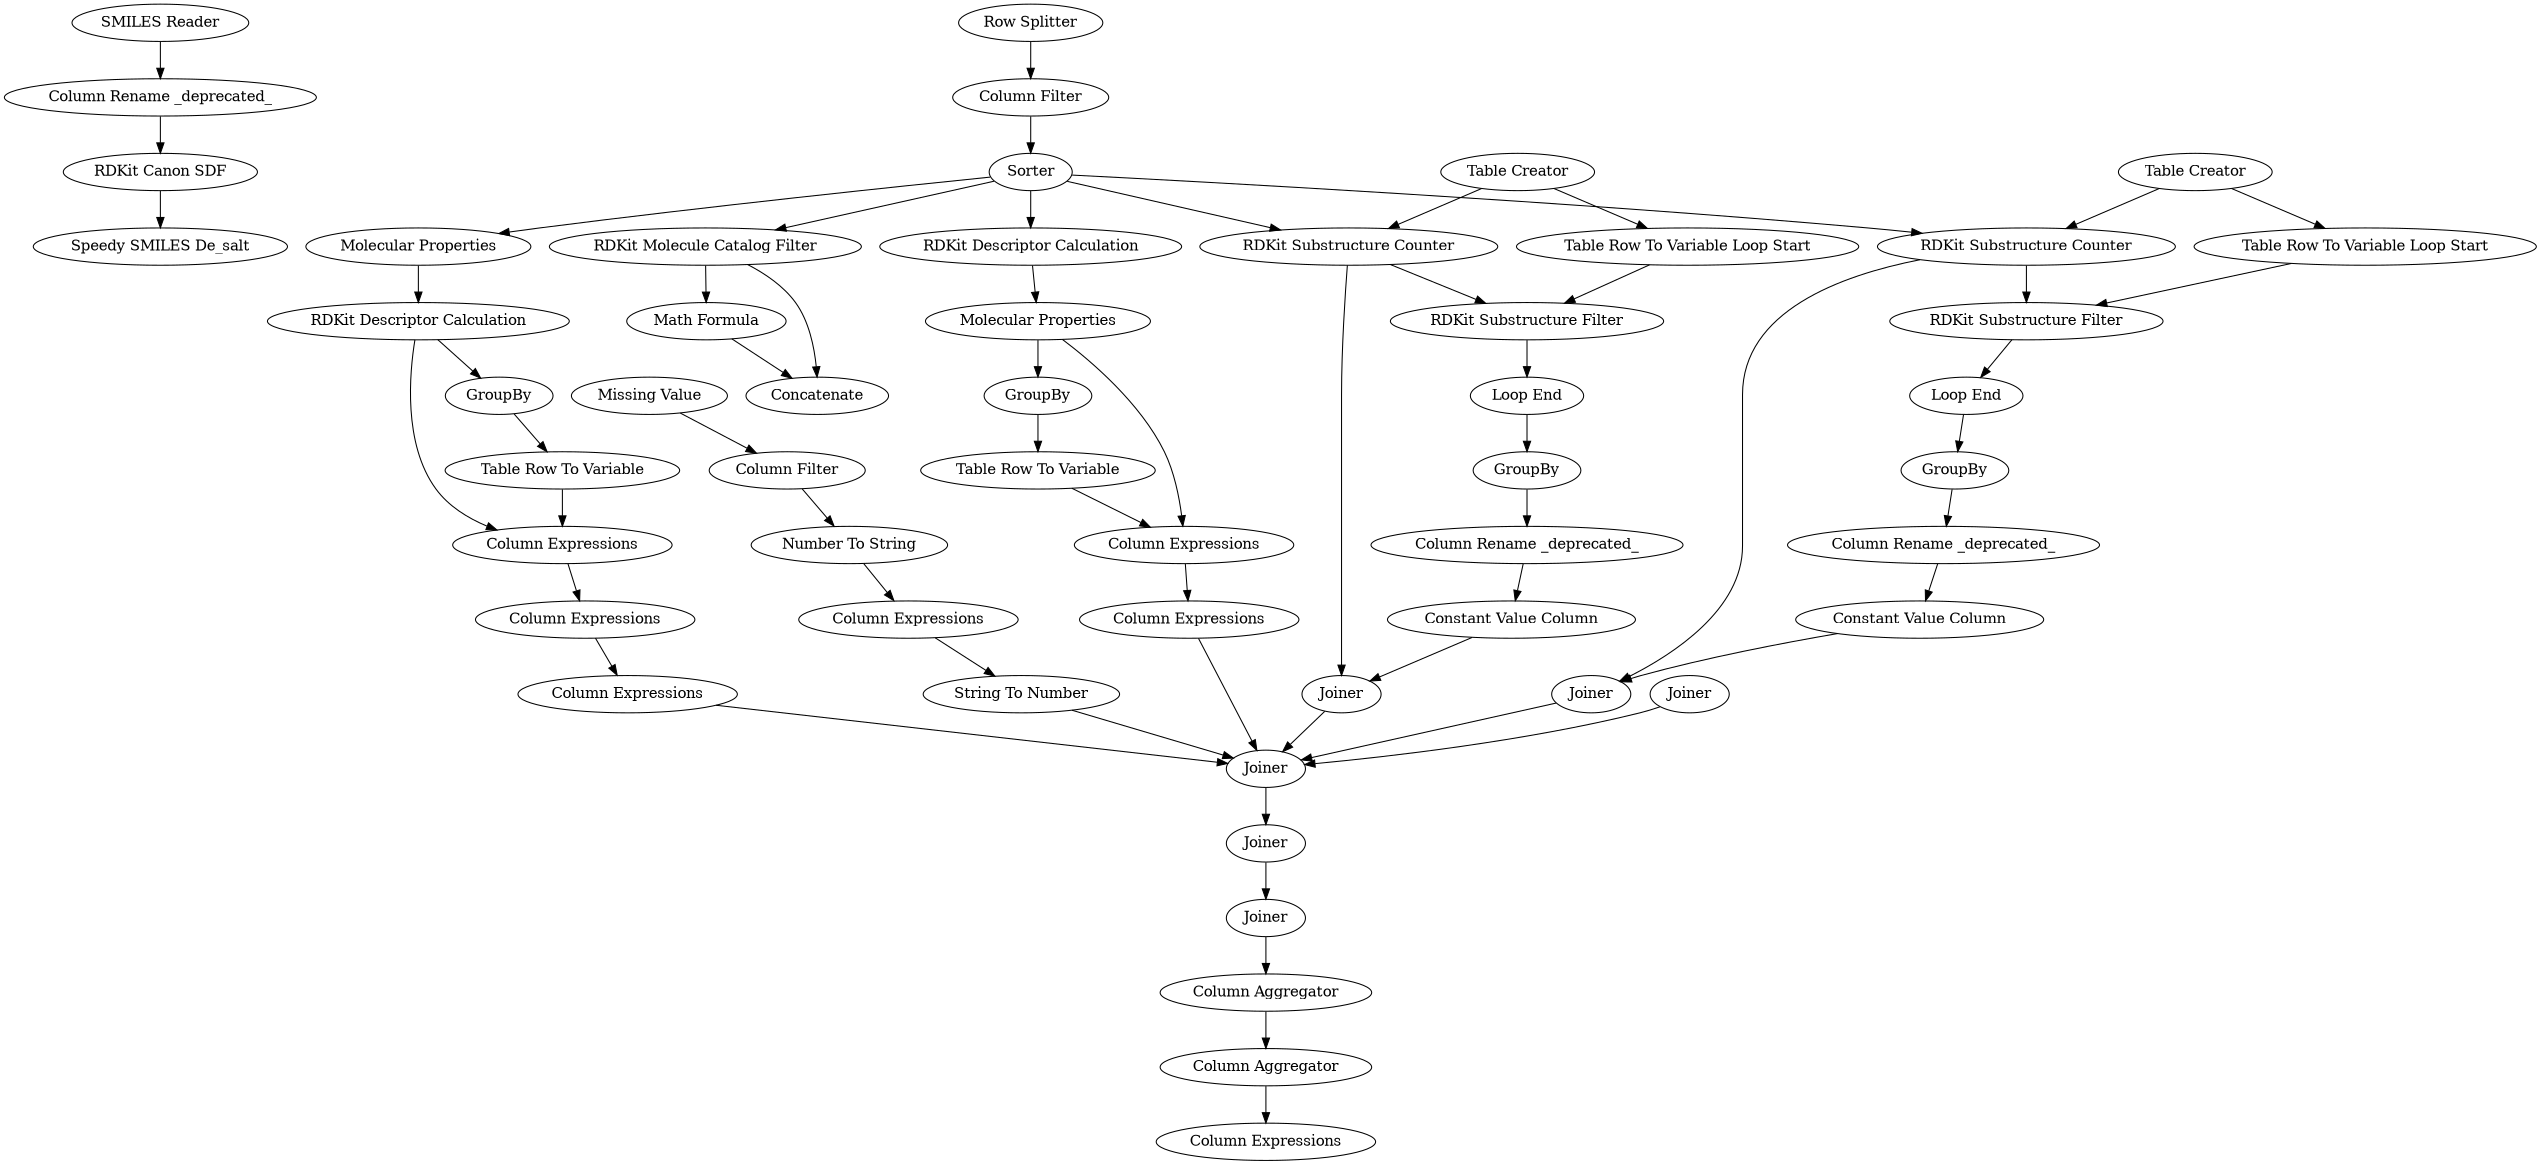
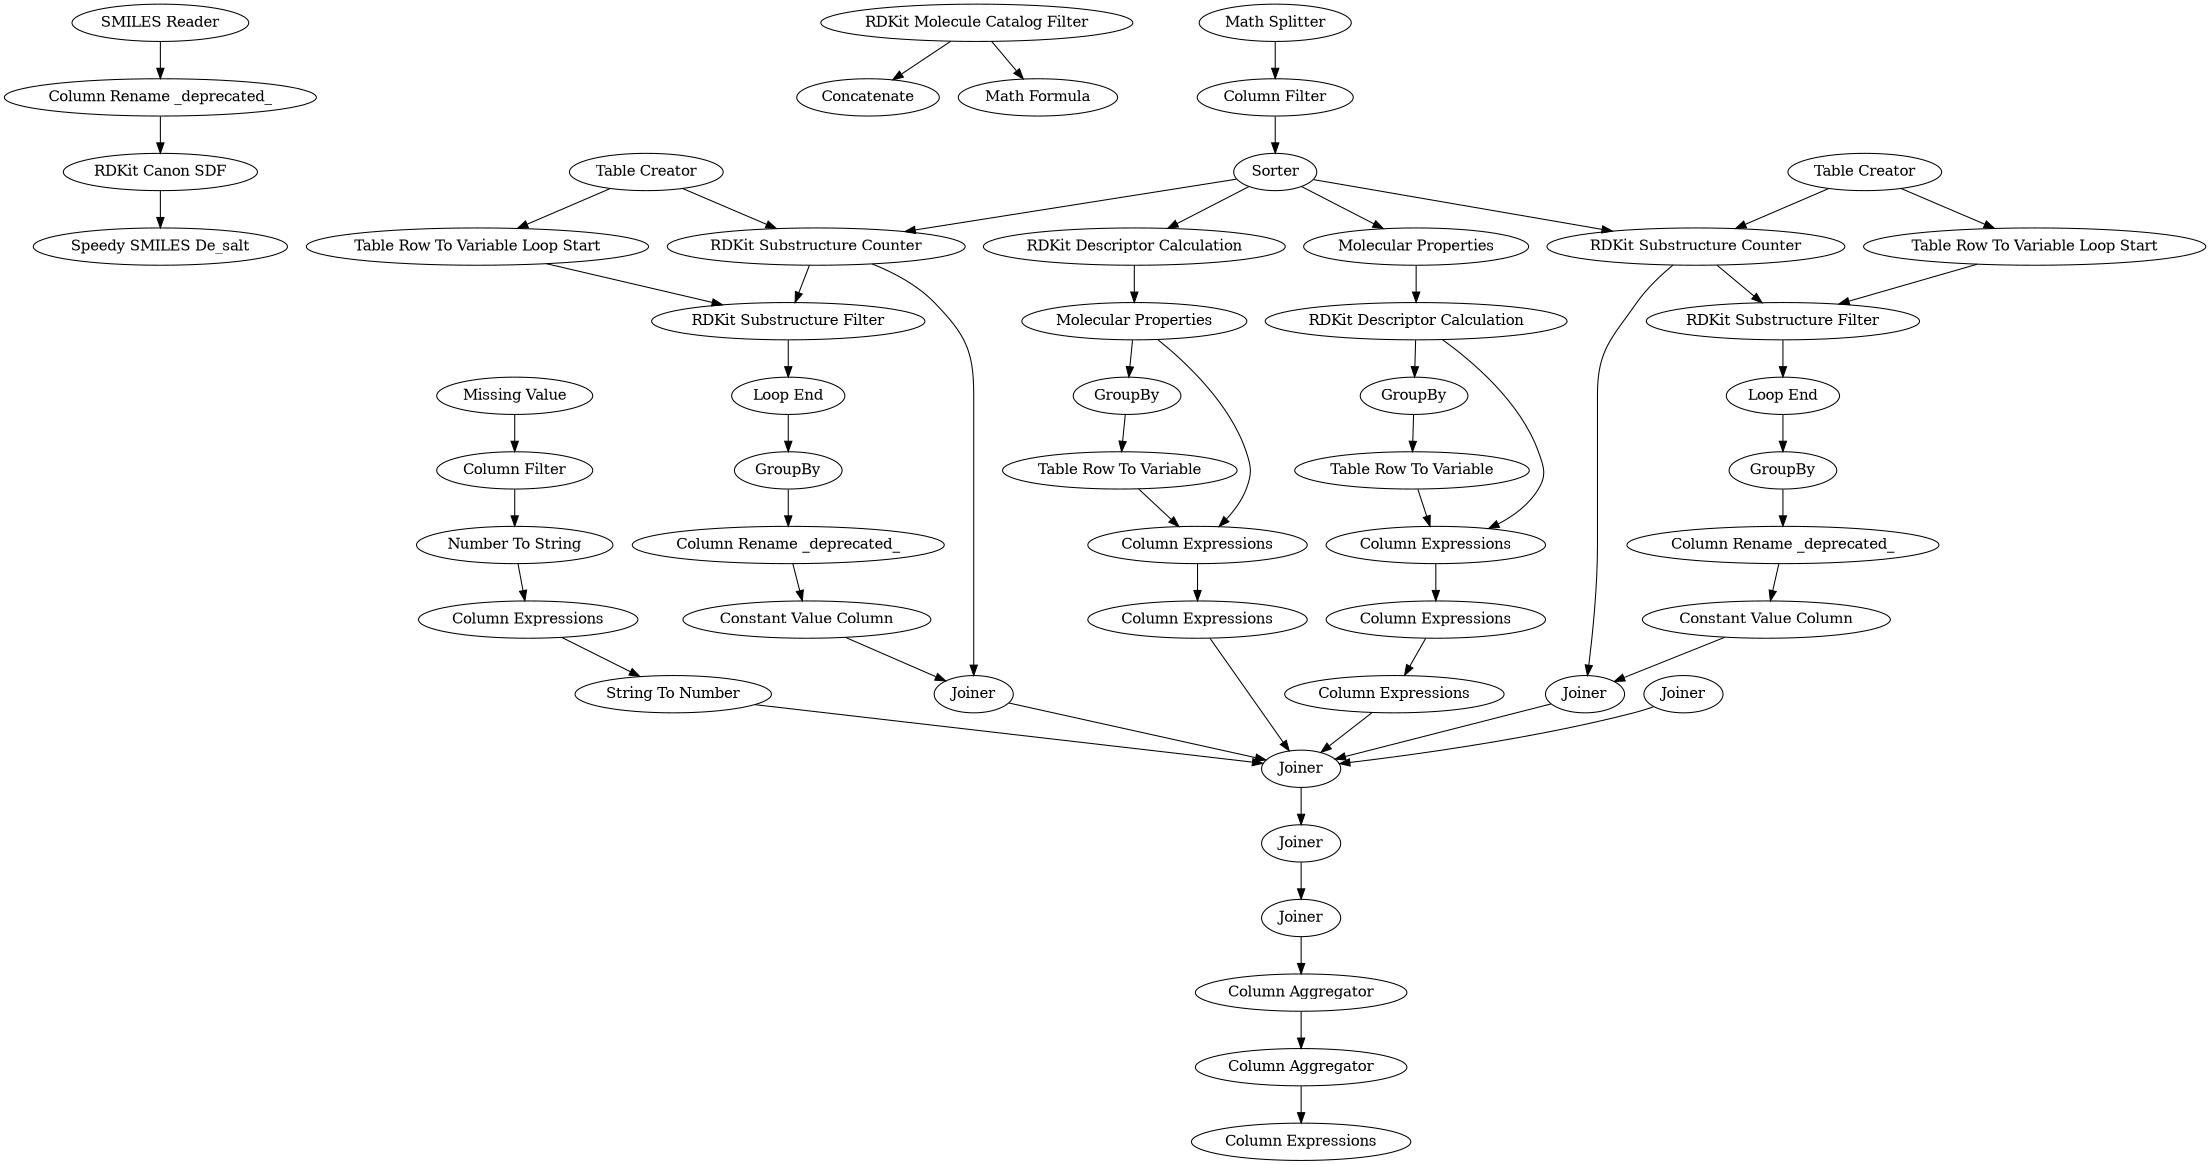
(1031, 23) -> (1275, 23)
(890, 204) -> none
(757, 356) -> none
